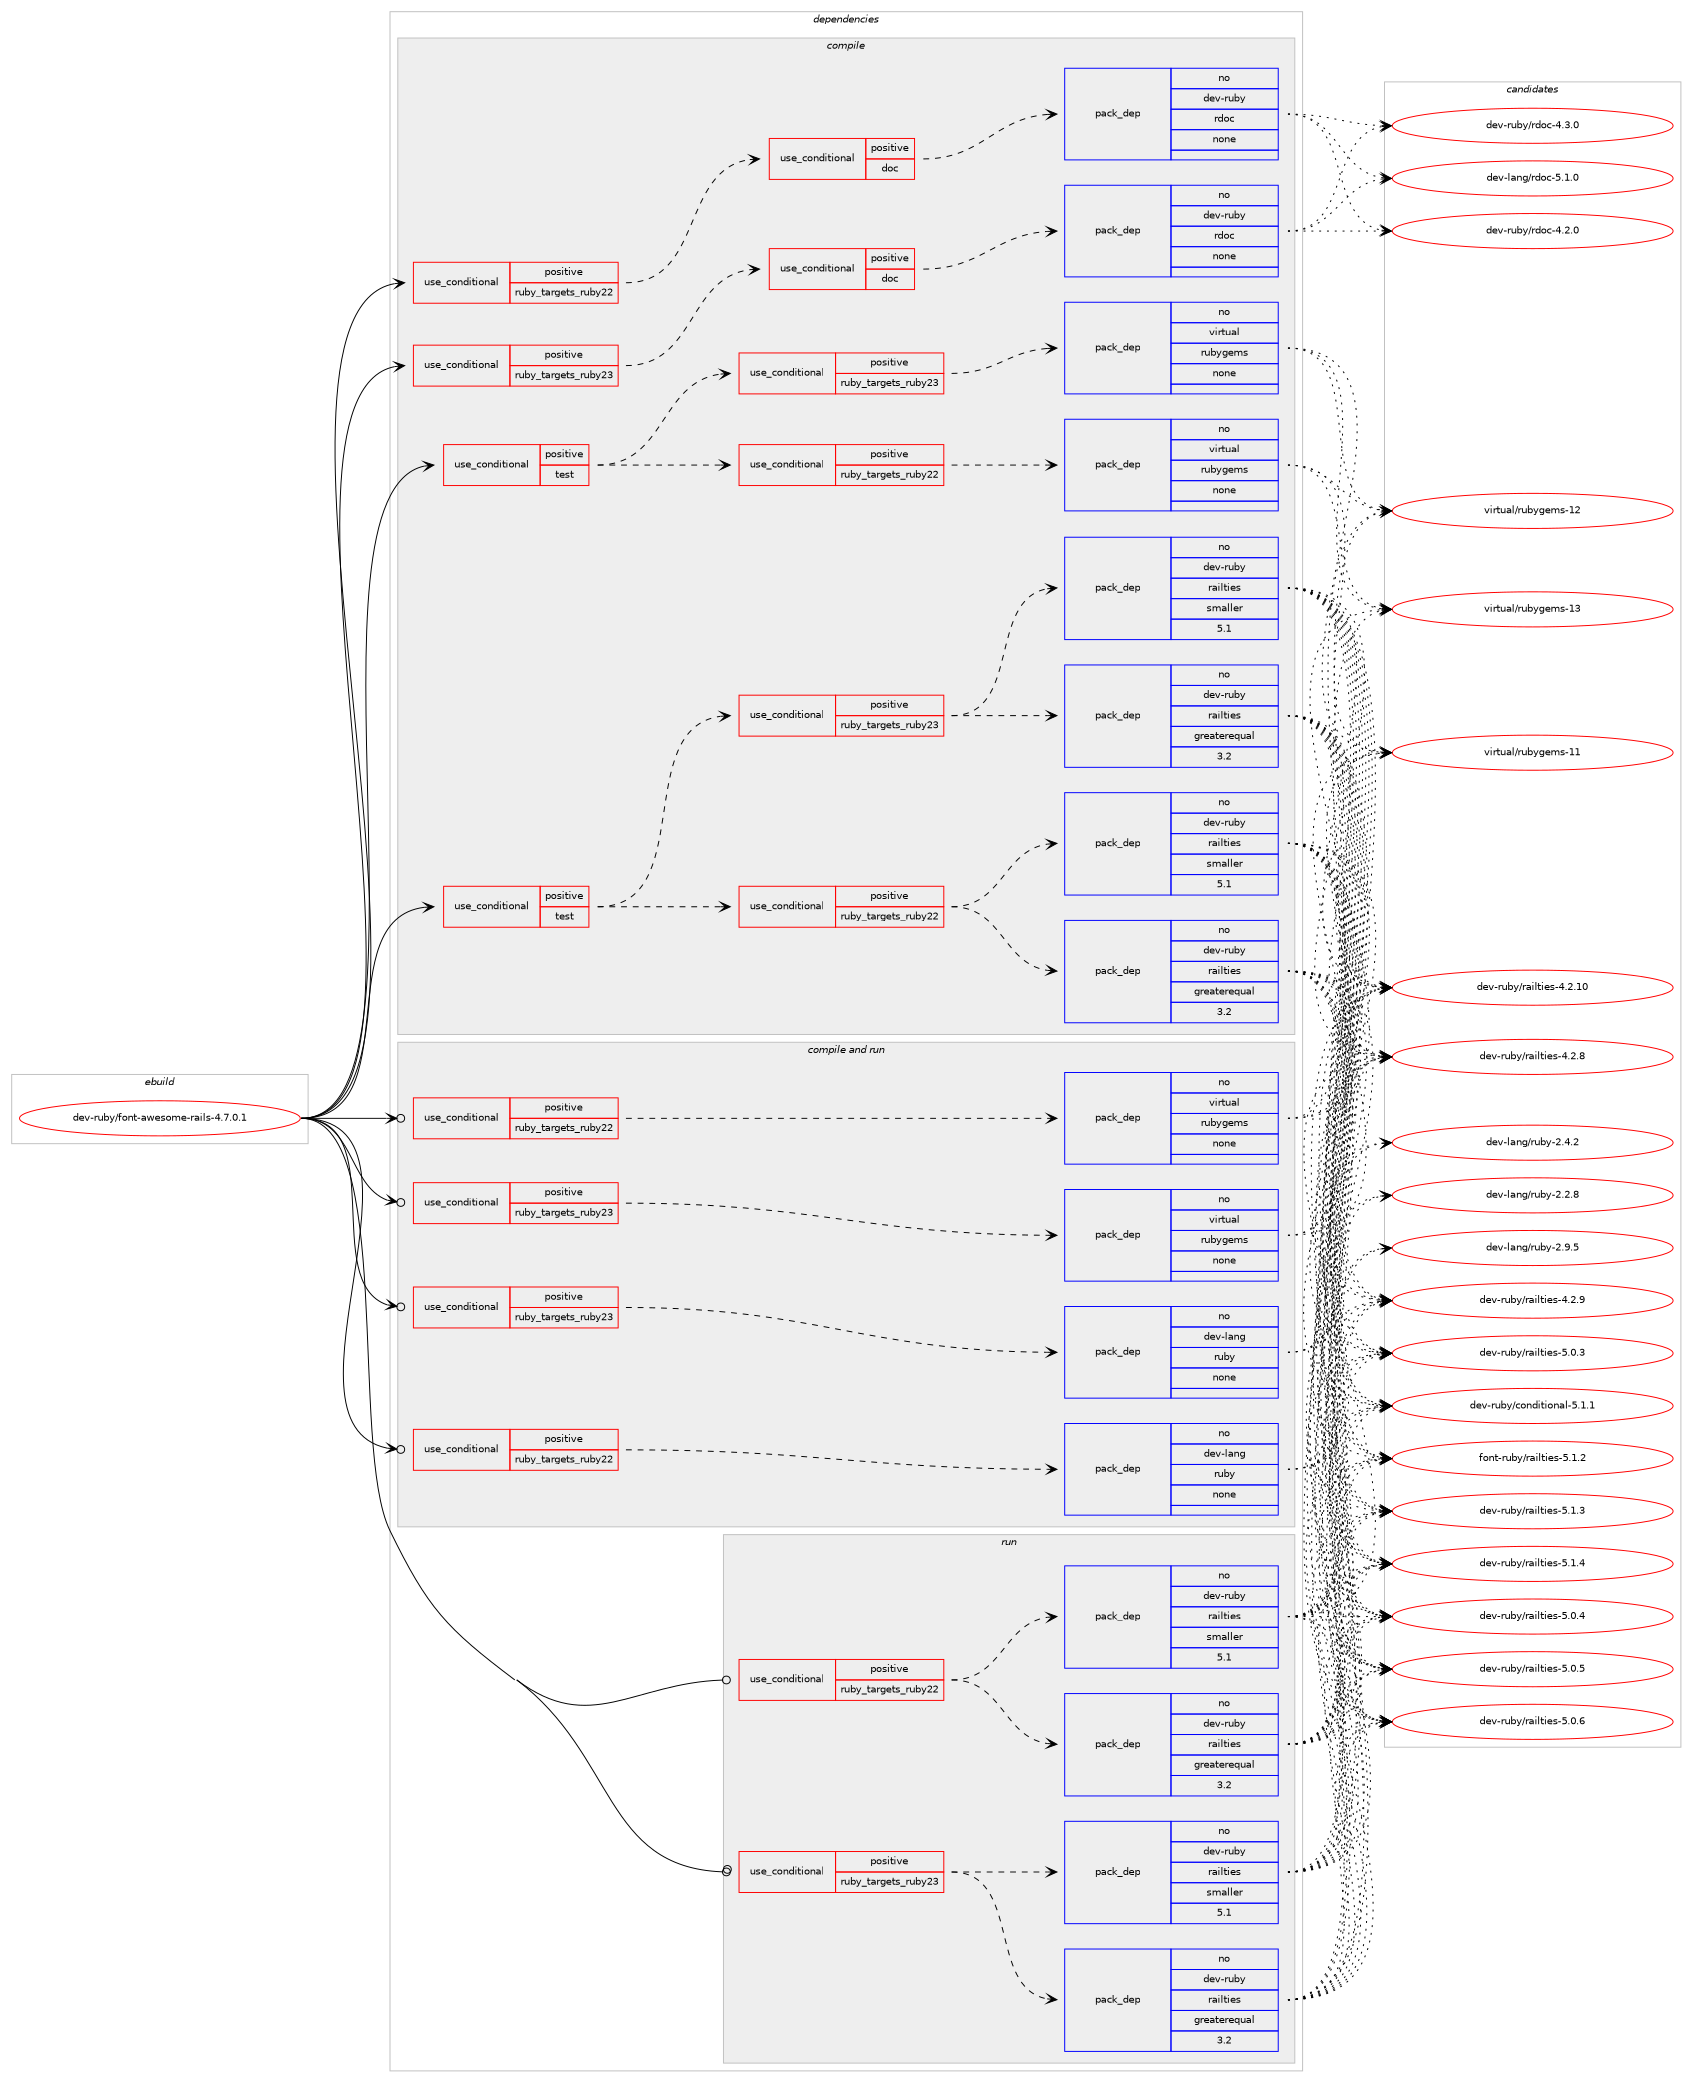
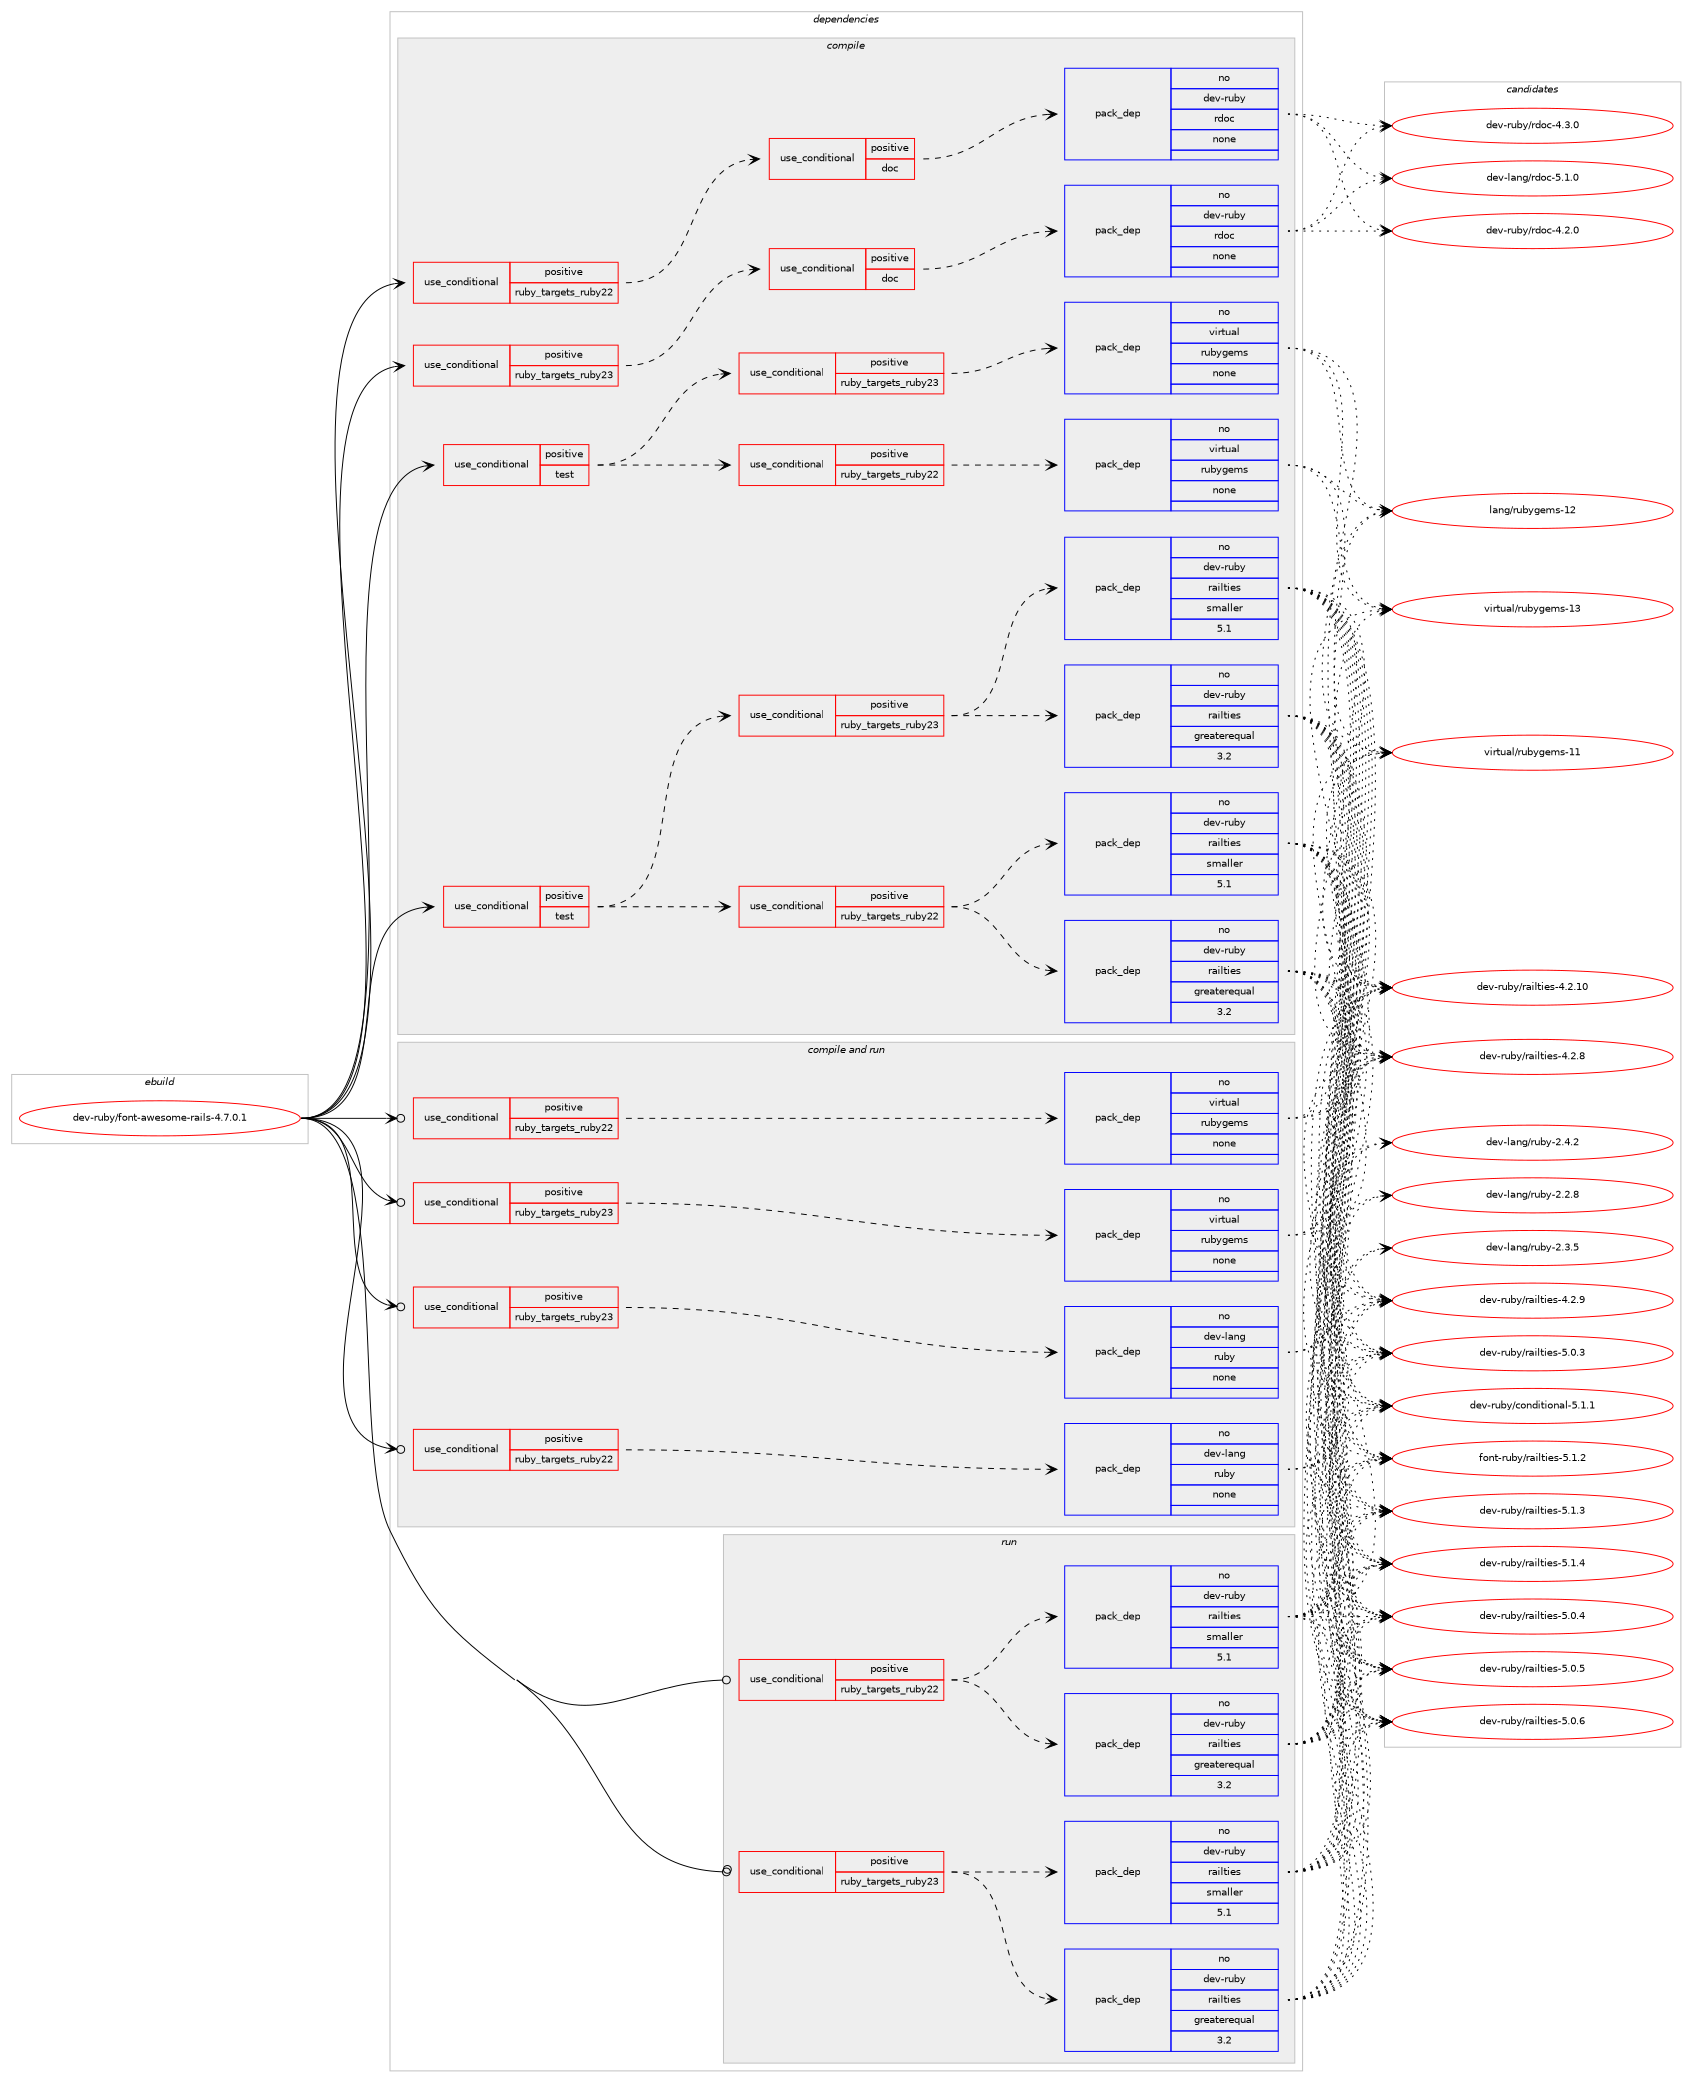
(1533, 511) -> (1533, 511)
(1533, 1248) -> (1533, 1248)
